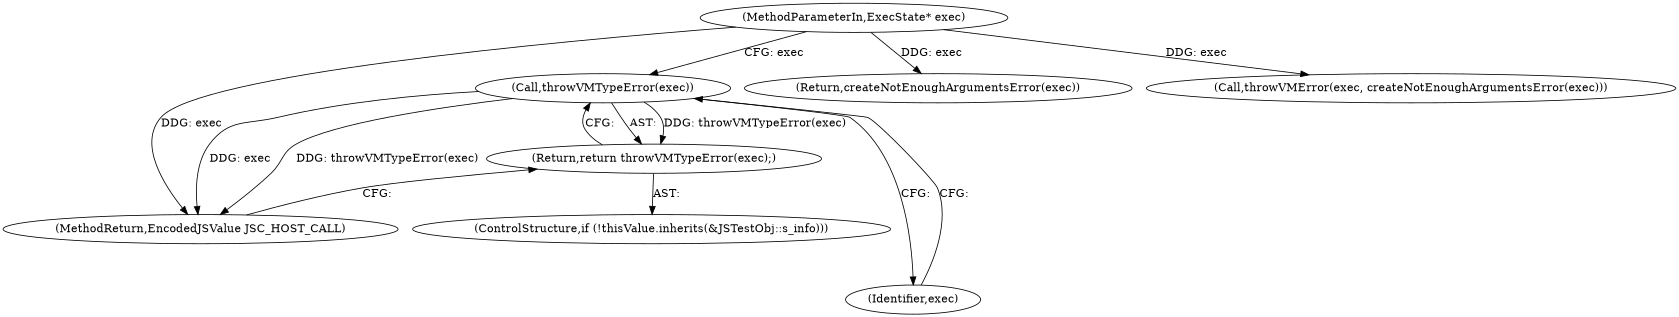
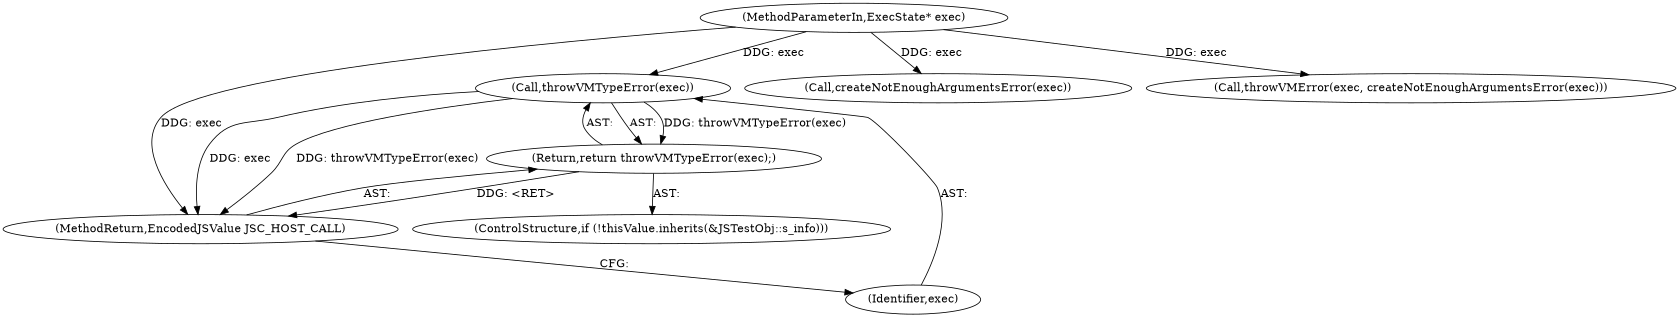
(774, 53) -> (774, 53)
(938, 88) -> (938, 88)
(602, 123) -> (602, 123)
(857, 124) -> (580, 267)
(379, 194) -> (379, 194)
none -> (438, 194)
(956, 194) -> (956, 194)
